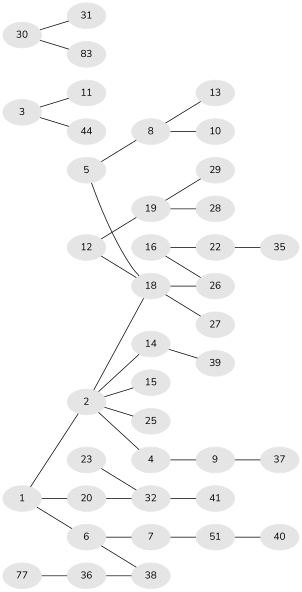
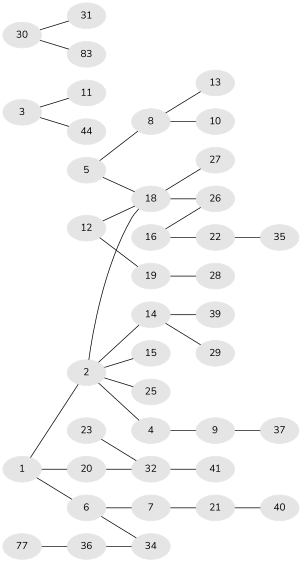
(183, 190) -> (183, 334)
(215, 537) -> (215, 508)
(151, 576) -> (151, 546)
